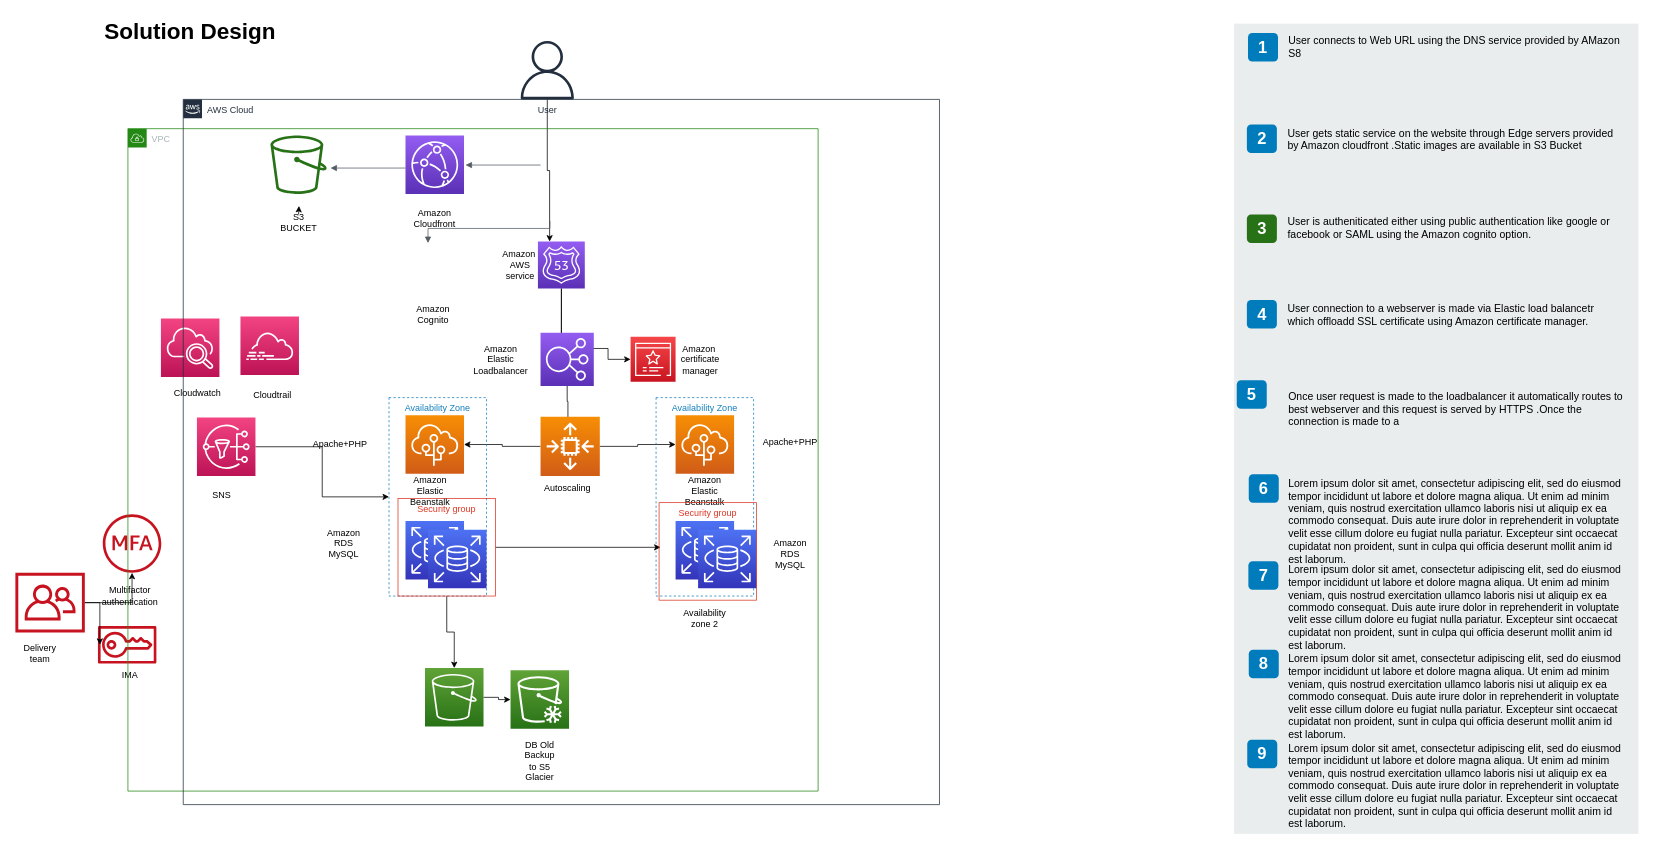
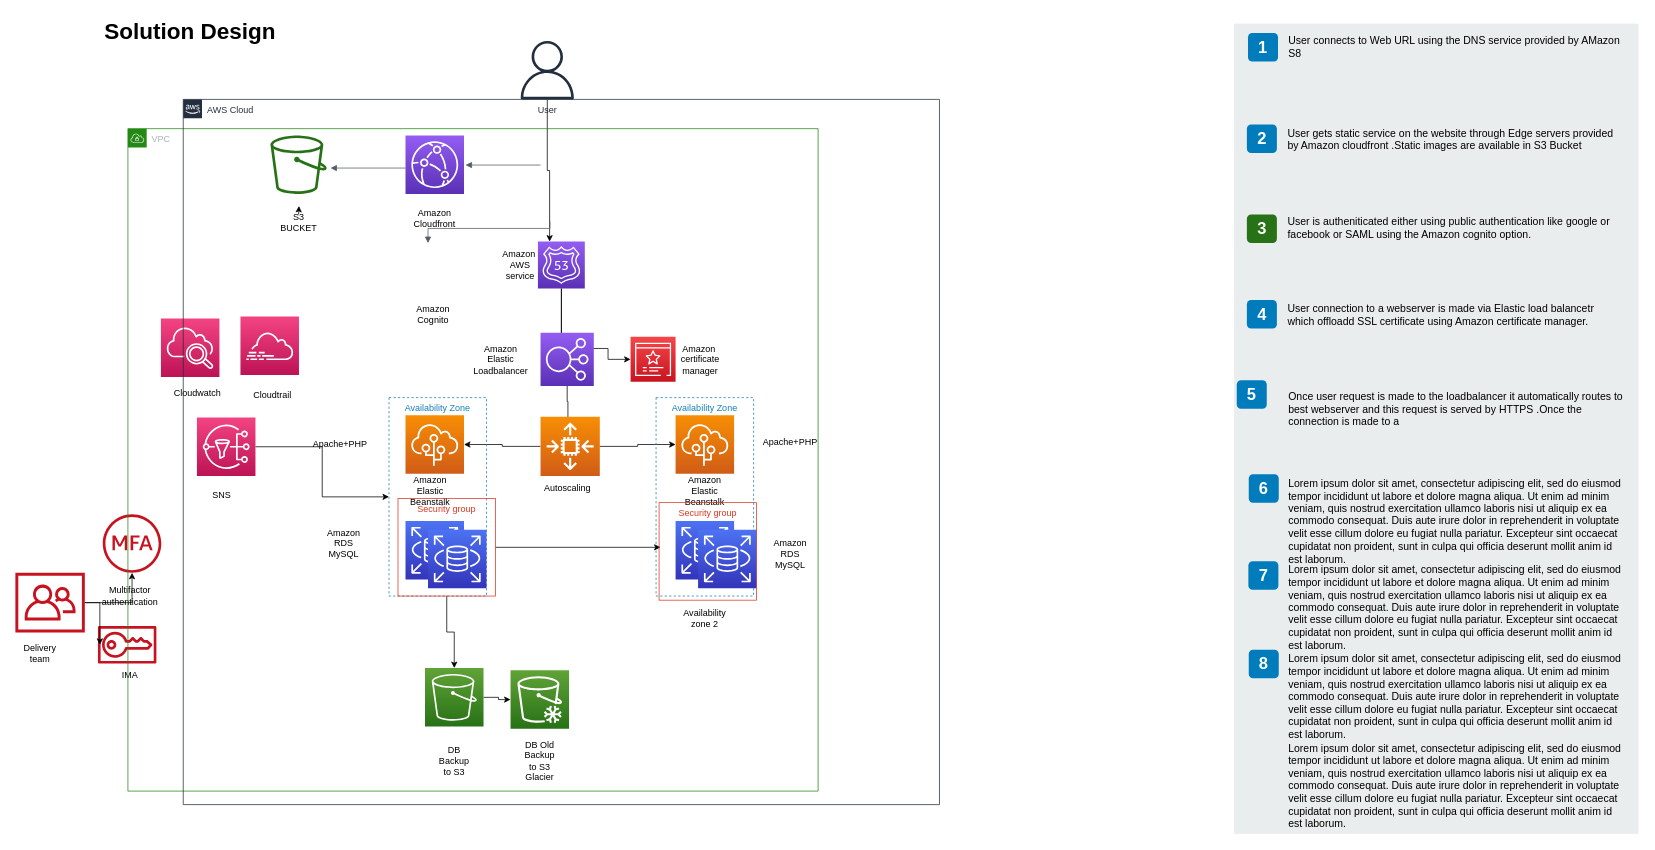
(1262, 754) -> none
none -> (454, 761)
(540, 761) -> (540, 761)
